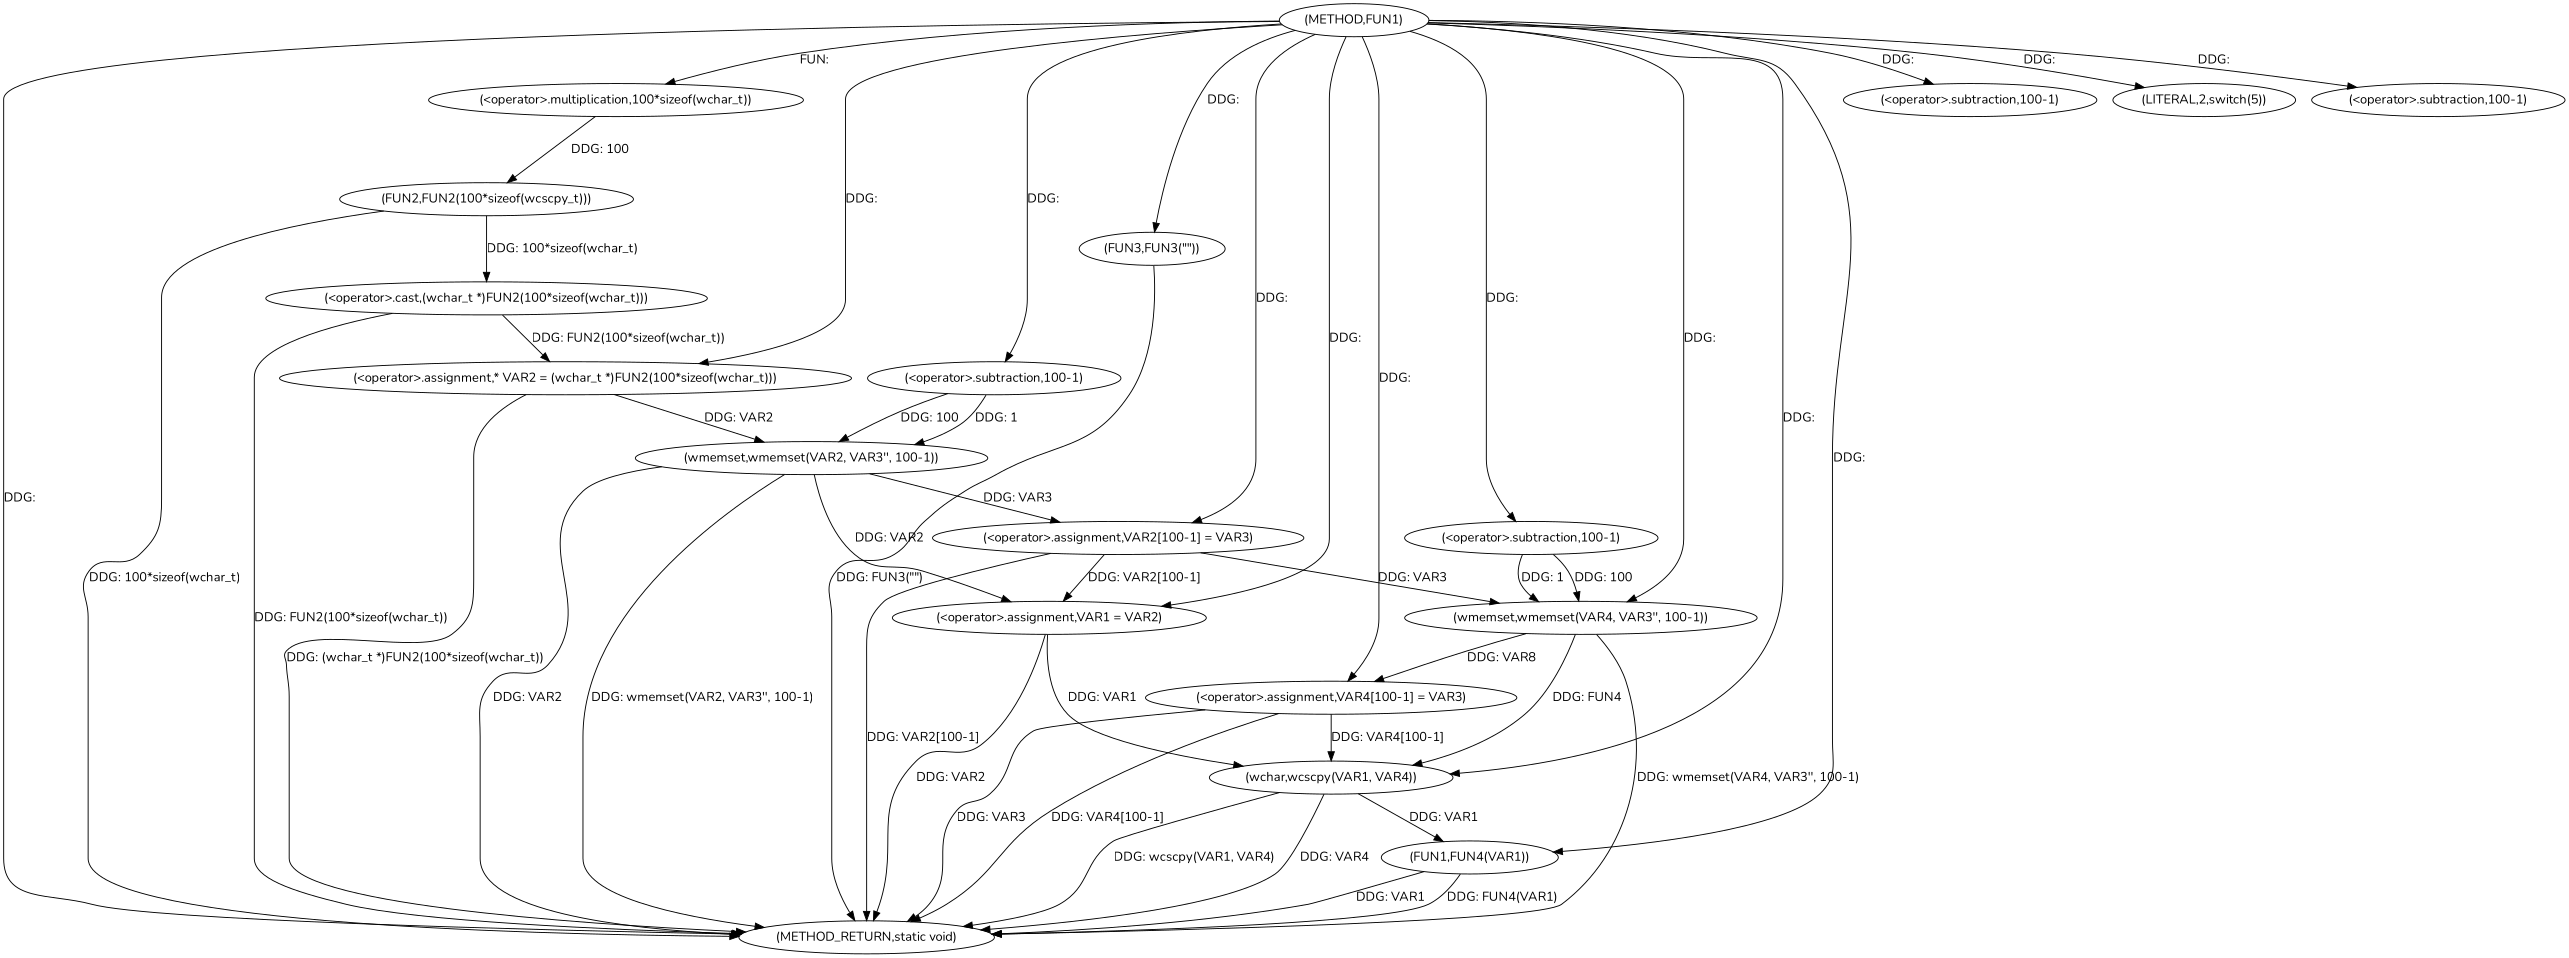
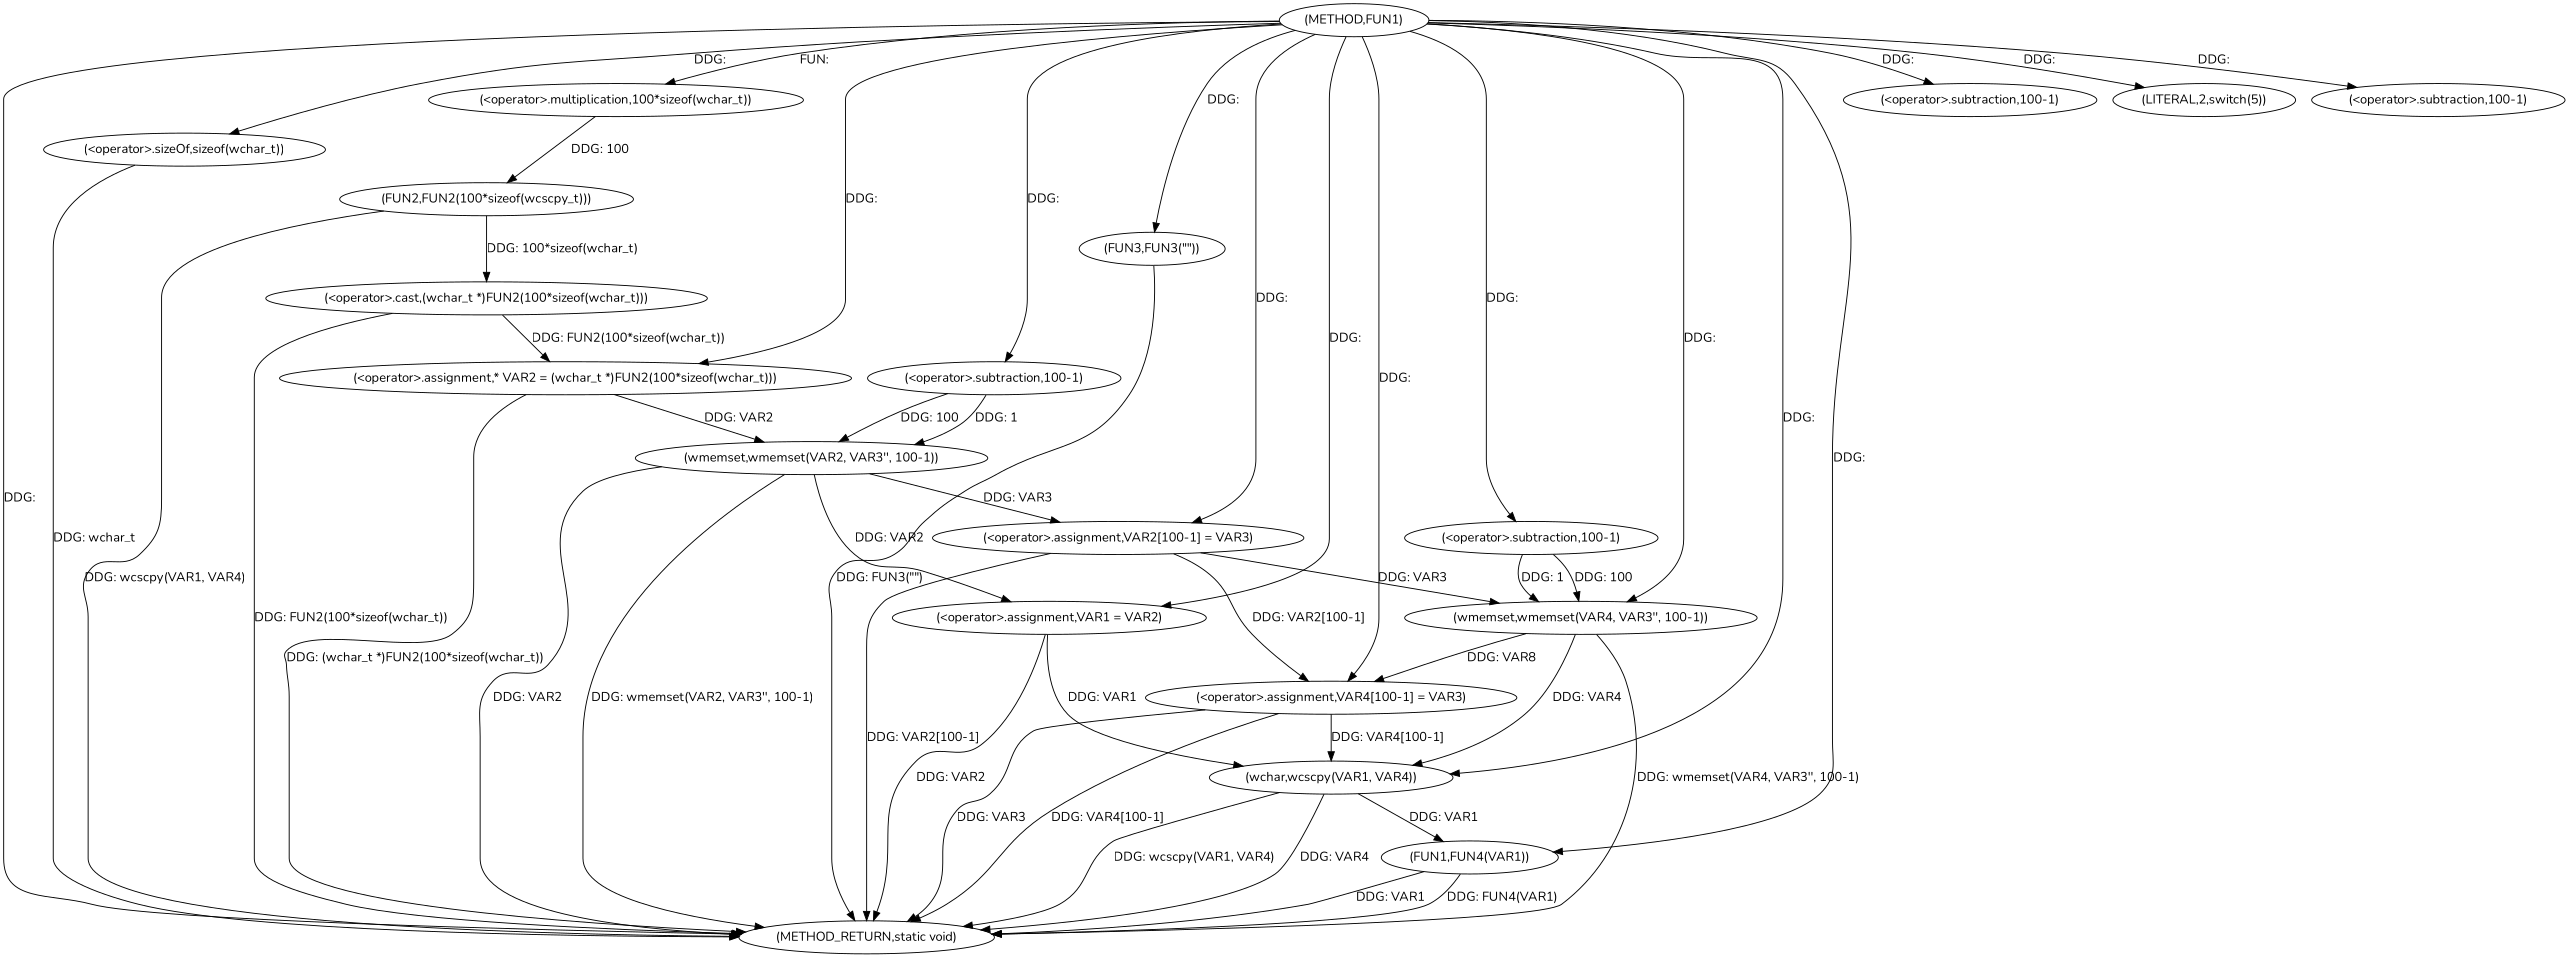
none -> (185, 150)
(1087, 574) -> (1237, 614)
(165, 578) -> (165, 578)
(1587, 698) -> (1587, 698)
